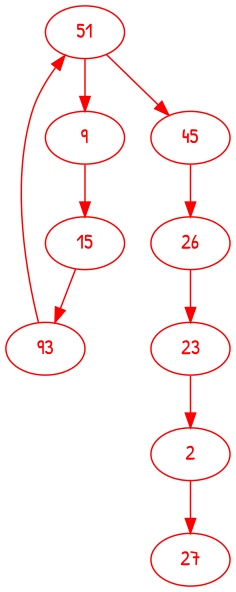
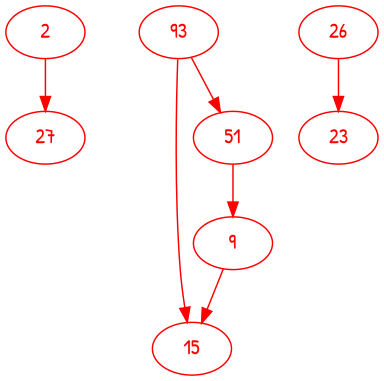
(190, 138) -> none
(68, 289) -> (176, 184)
(190, 394) -> none
